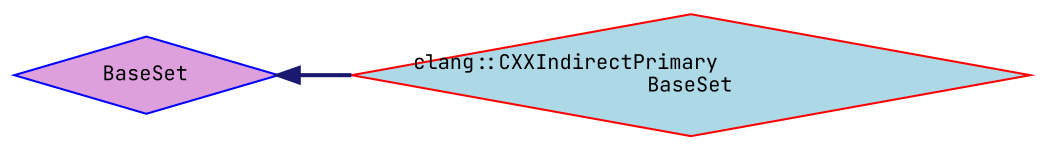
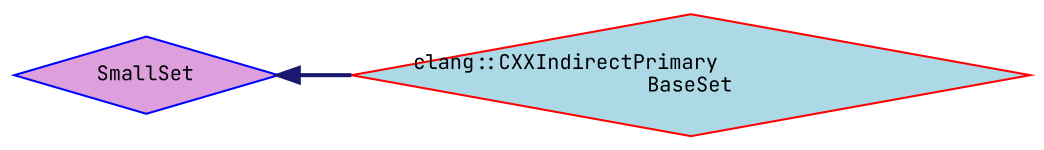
(146, 75) -> (146, 75)
